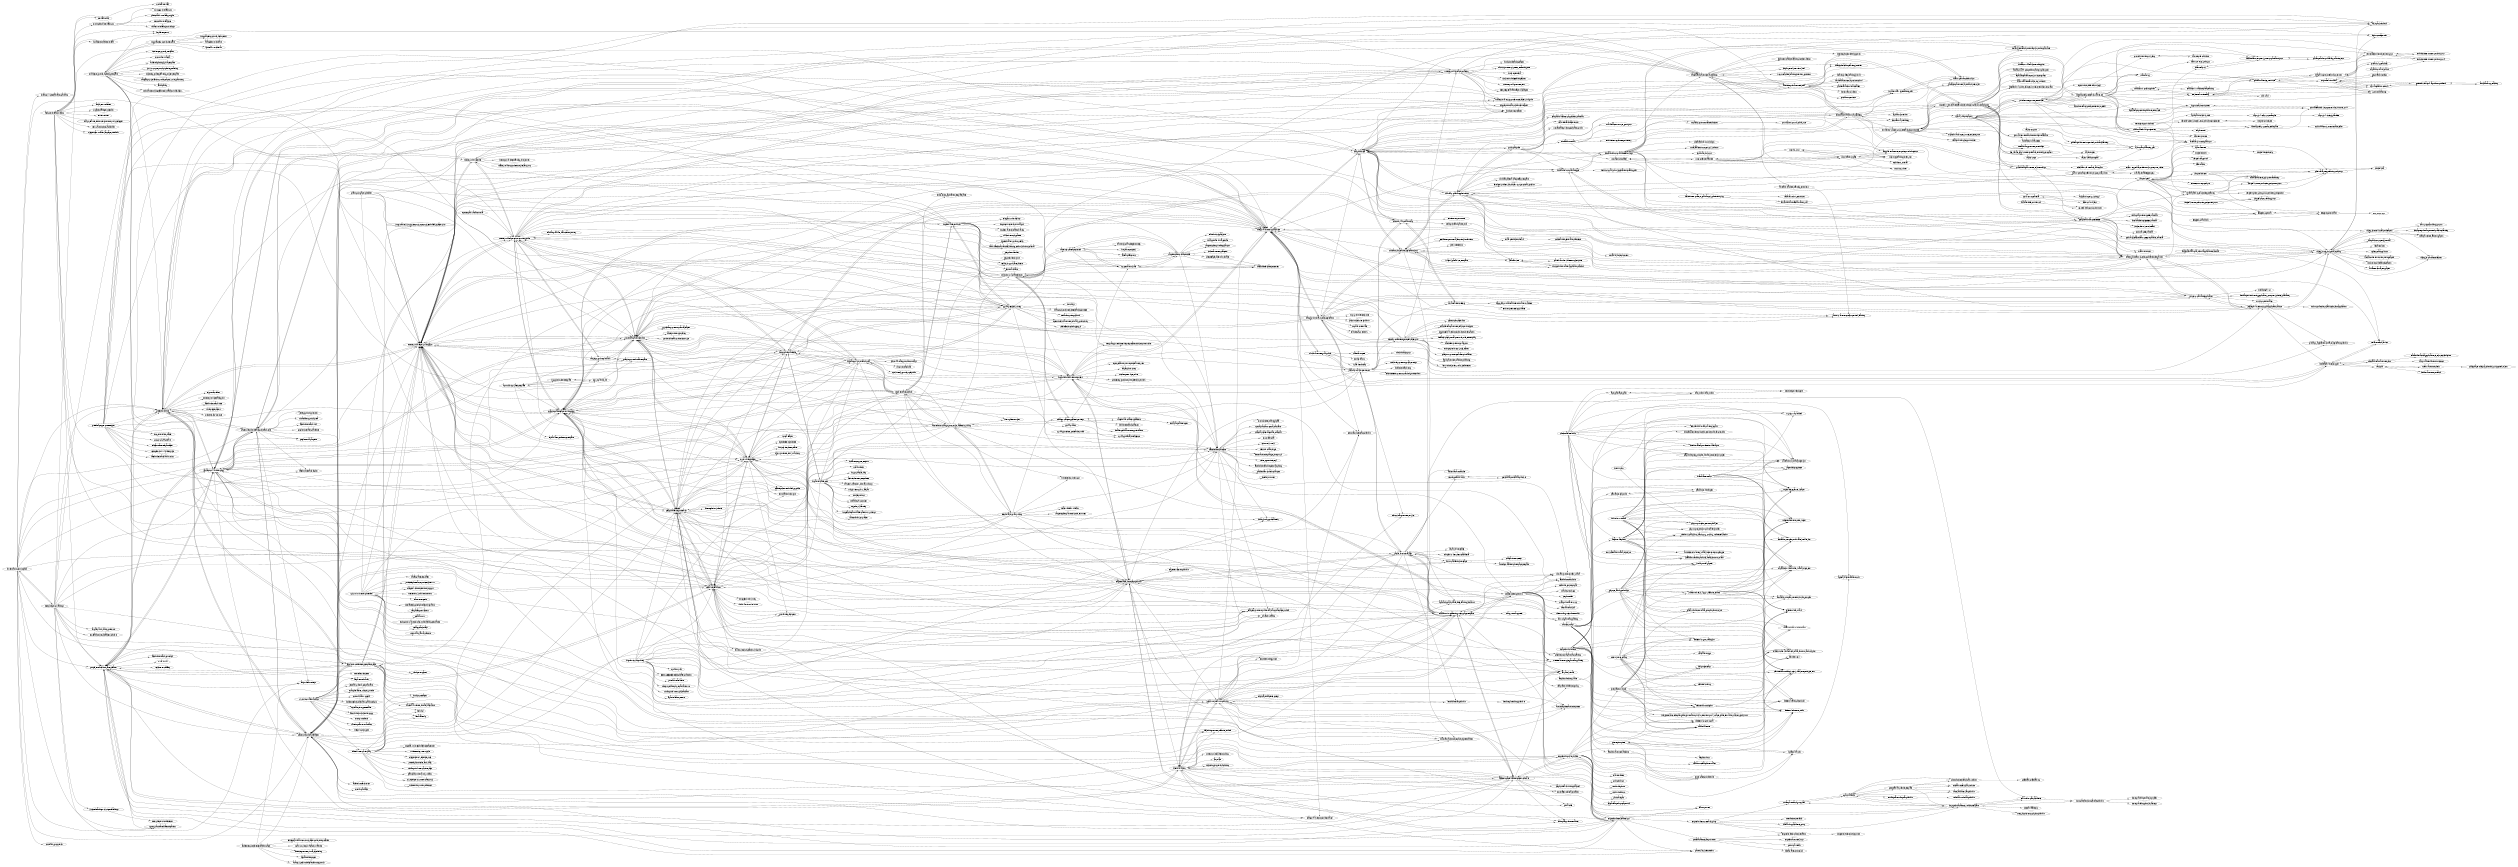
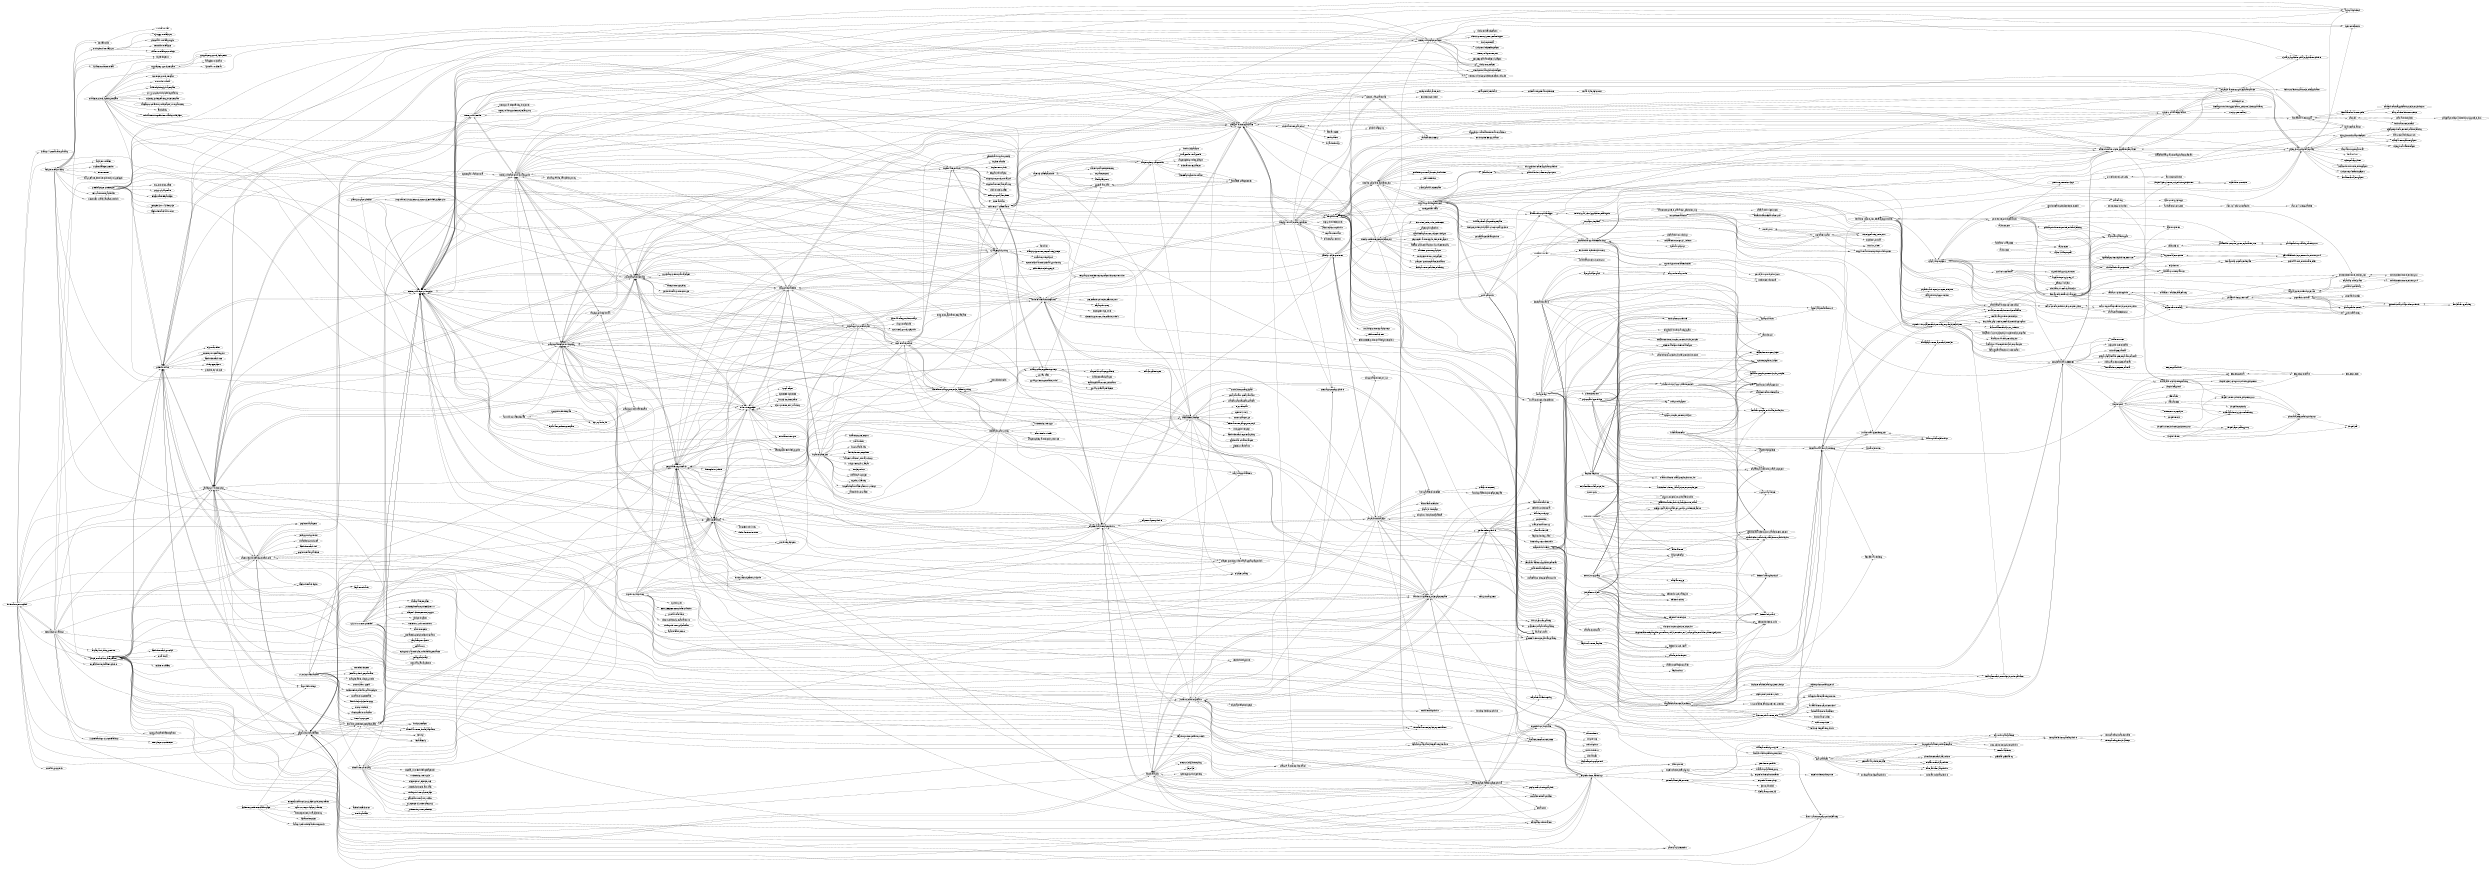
(2265, 96) -> none
(2265, 121) -> (2238, 183)
(2031, 202) -> none
(1012, 247) -> none
(1269, 477) -> (1242, 446)
(1568, 574) -> (1541, 400)
none -> (1678, 627)
